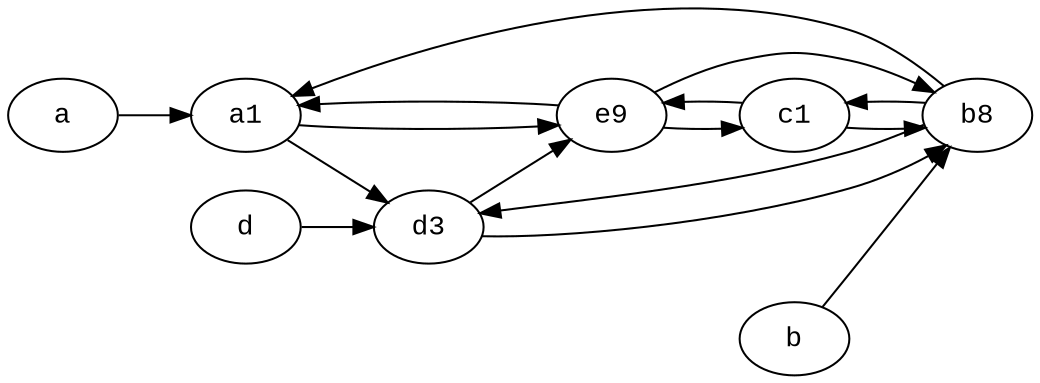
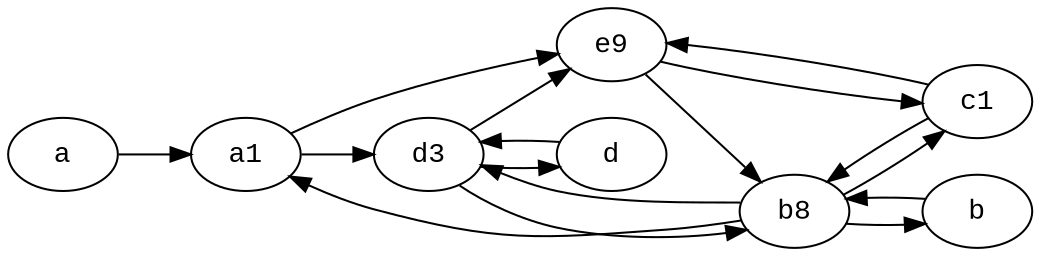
(439, 102) -> none
none -> (523, 168)
none -> (875, 225)
